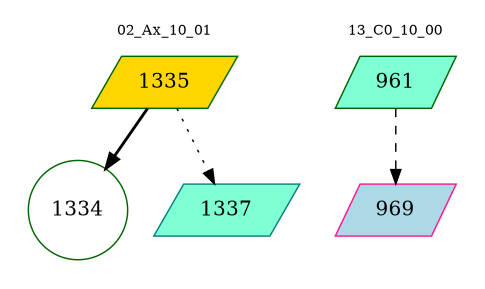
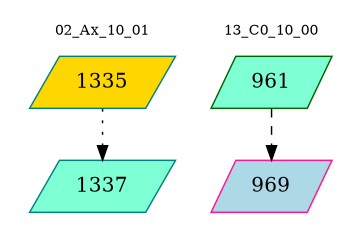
(165, 82) -> (103, 82)
(78, 210) -> none
